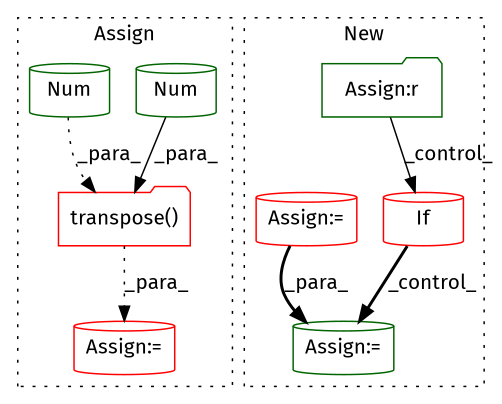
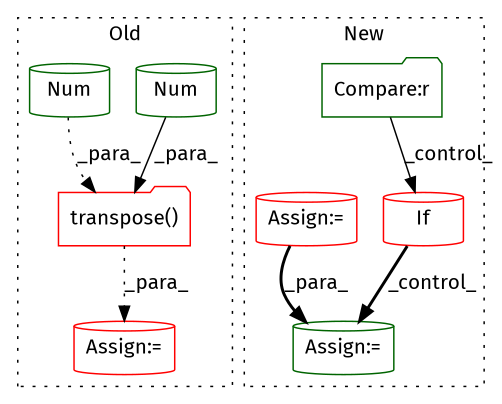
(125, 35) -> (125, 35)
(382, 90) -> (382, 90)
